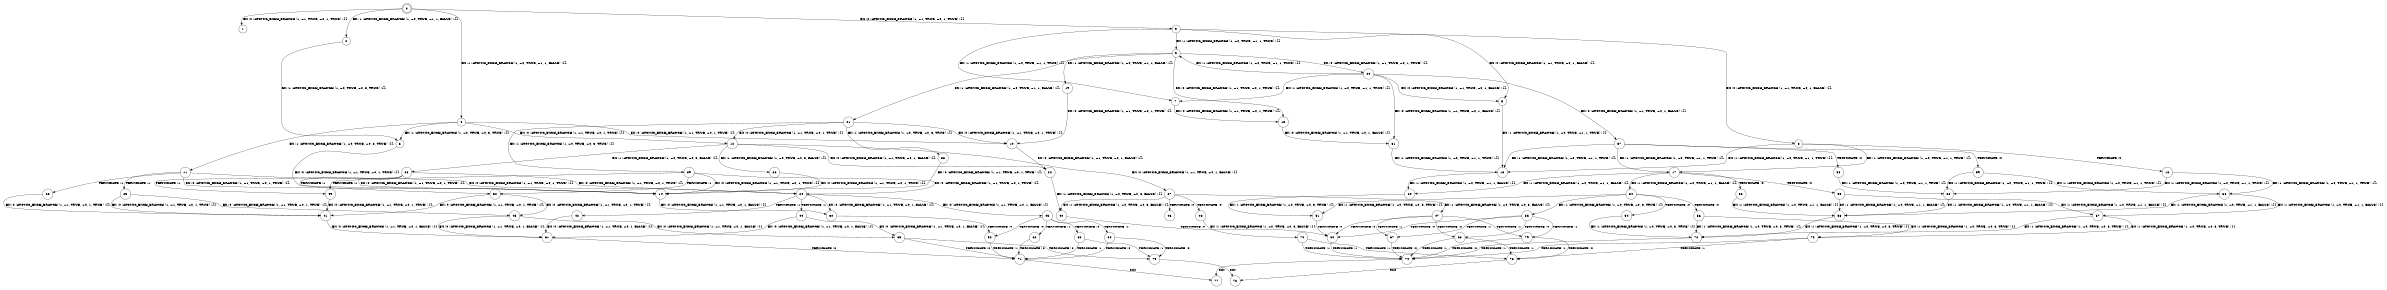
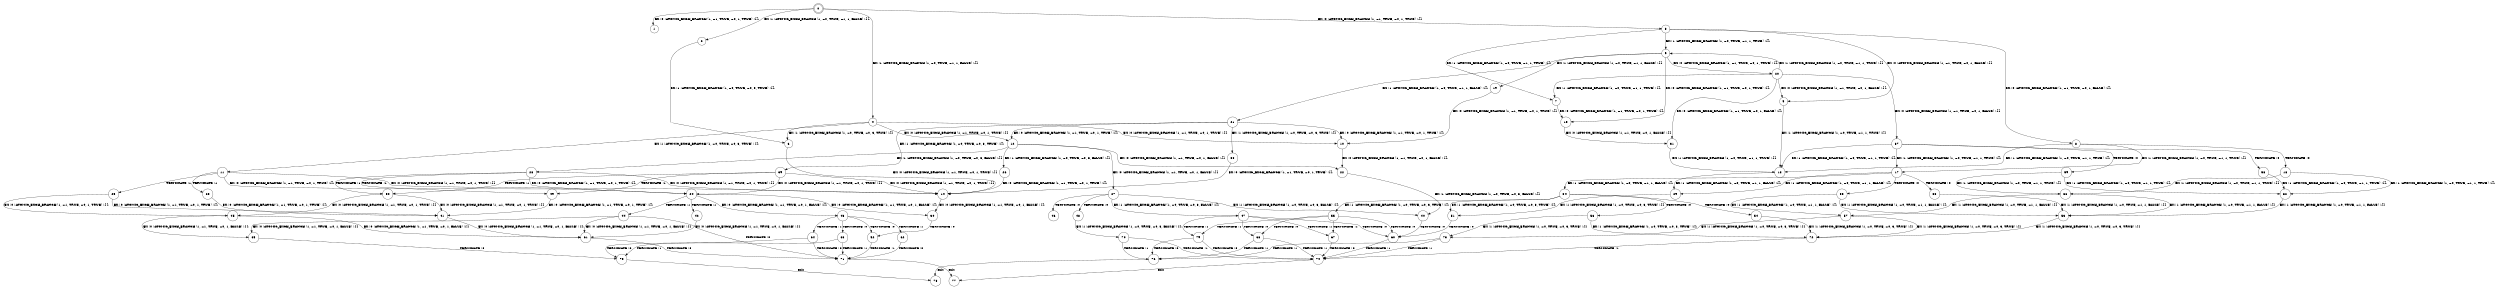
(958, 249) -> (731, 239)
